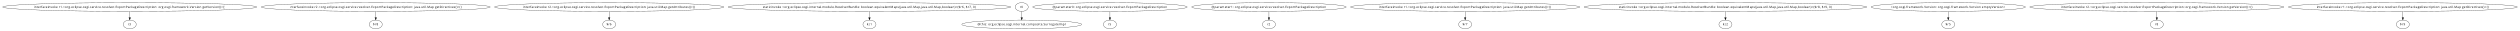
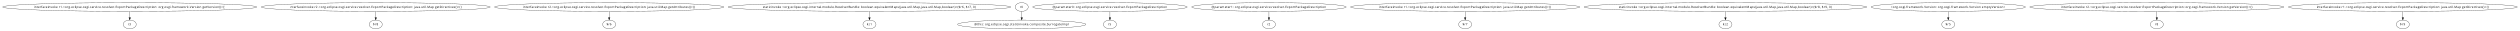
(1022, 24) -> (1022, 24)
